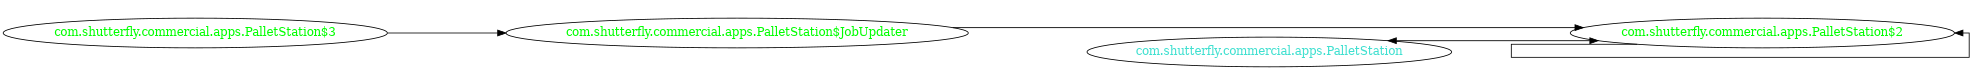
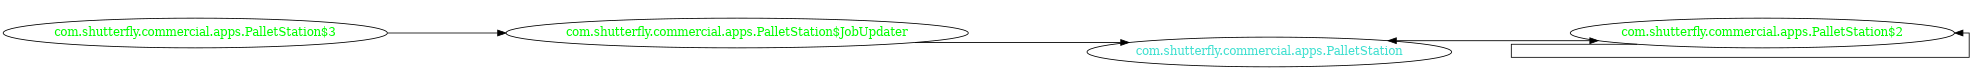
(1264, 28) -> (1018, 42)
